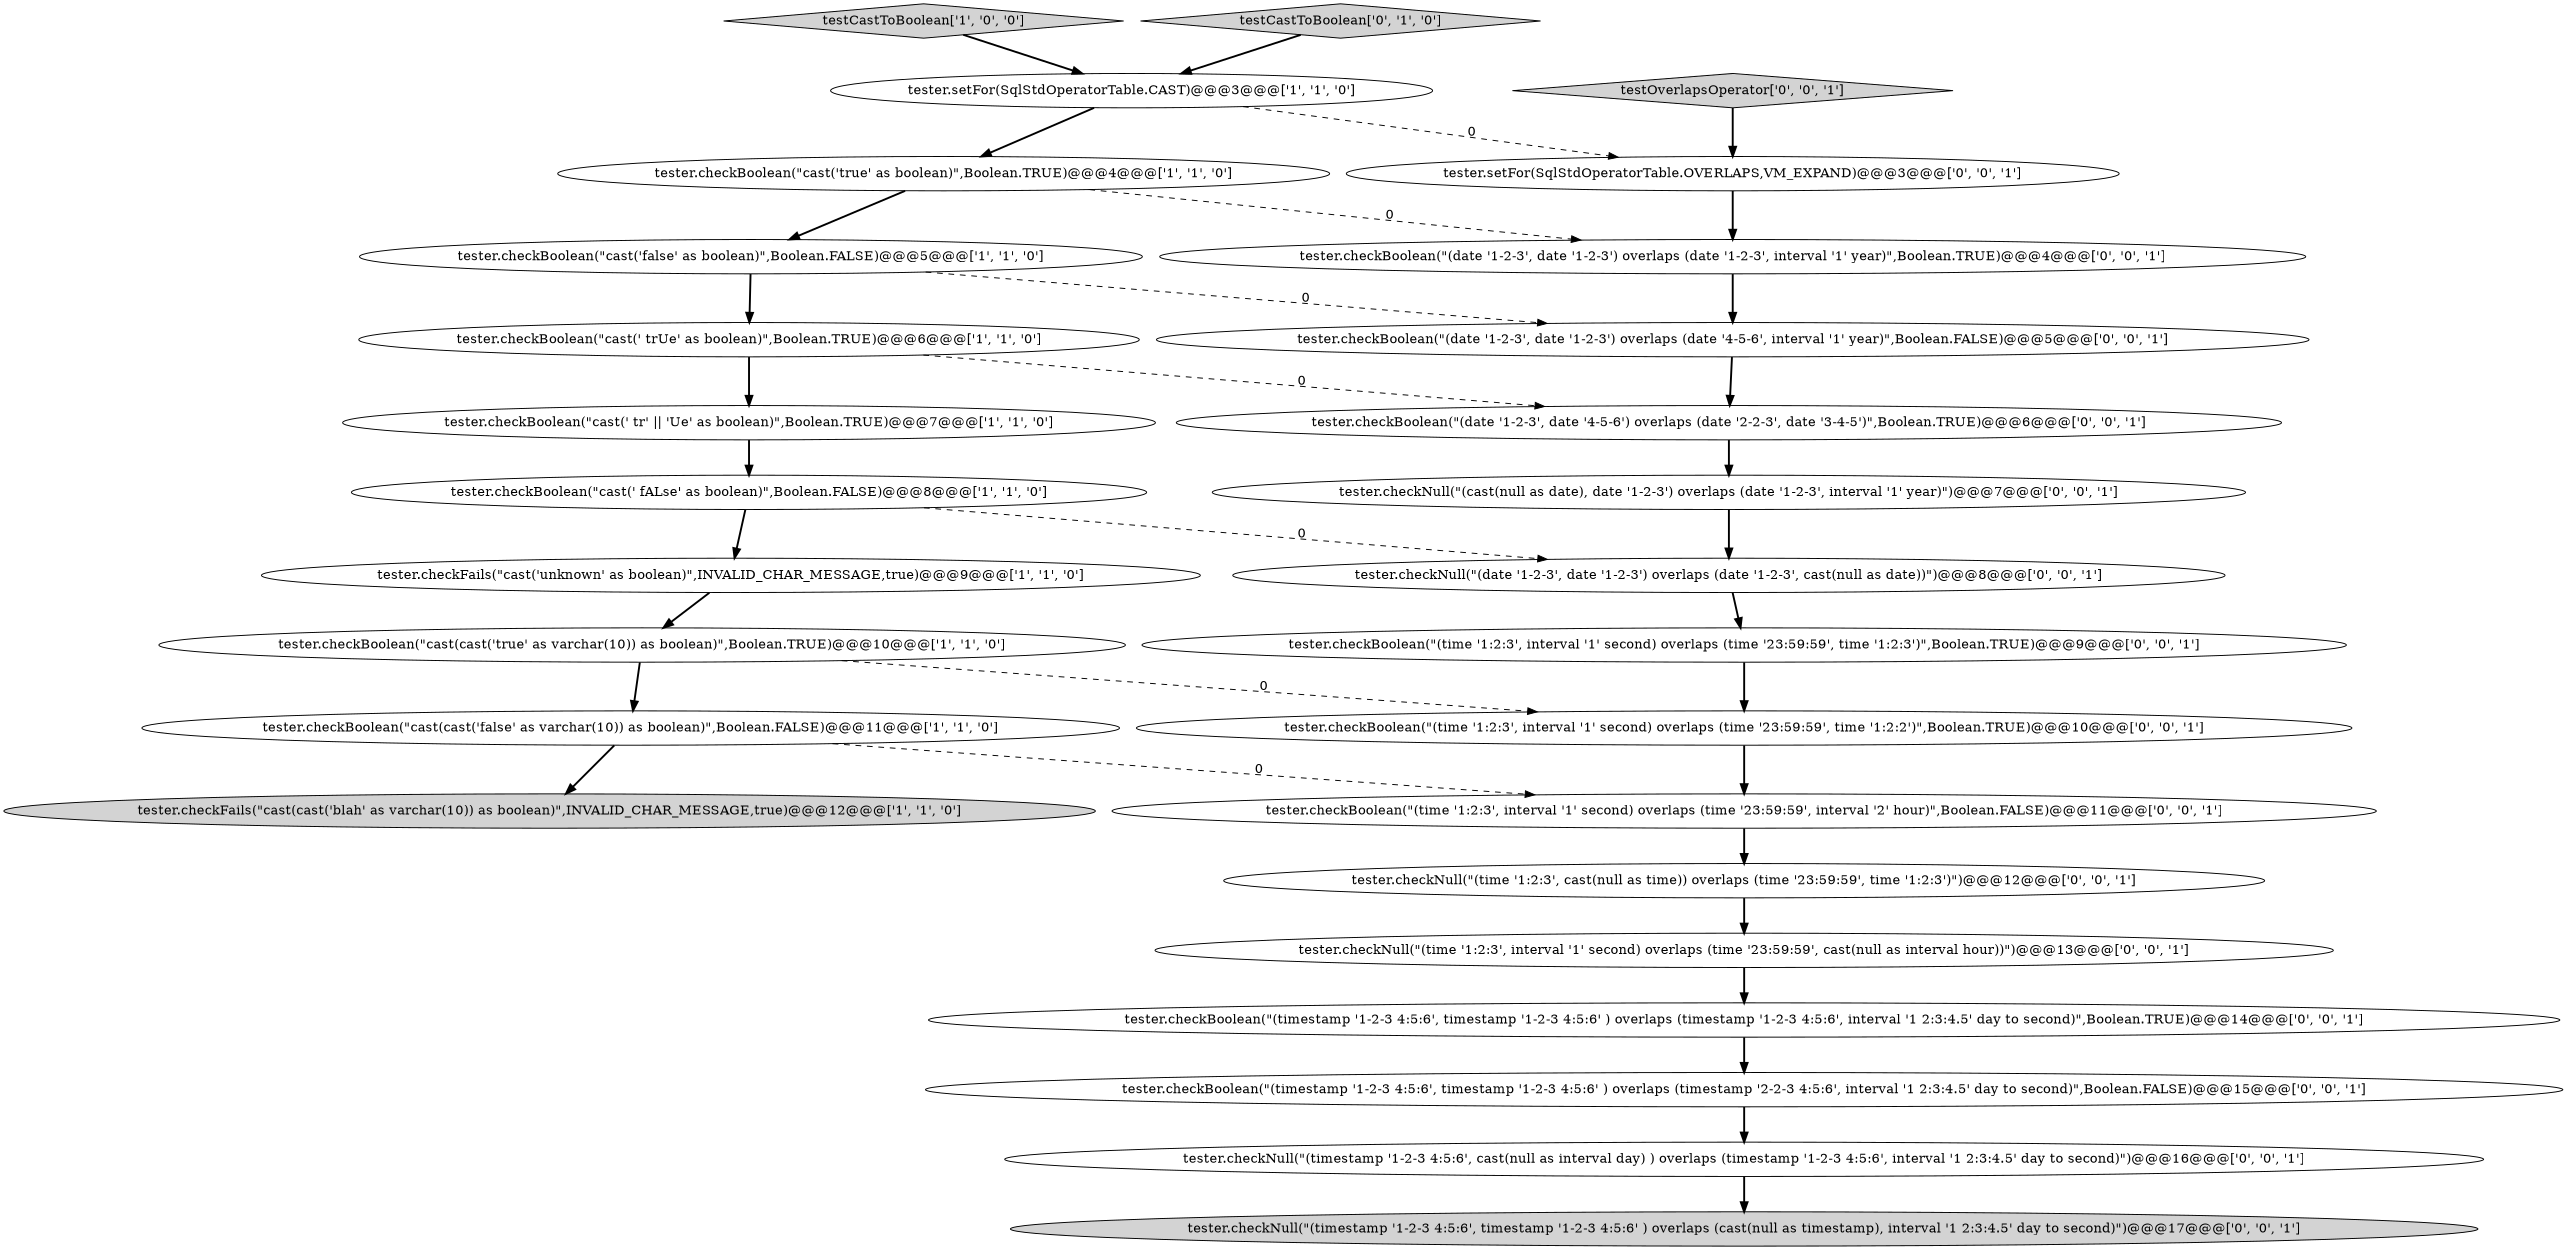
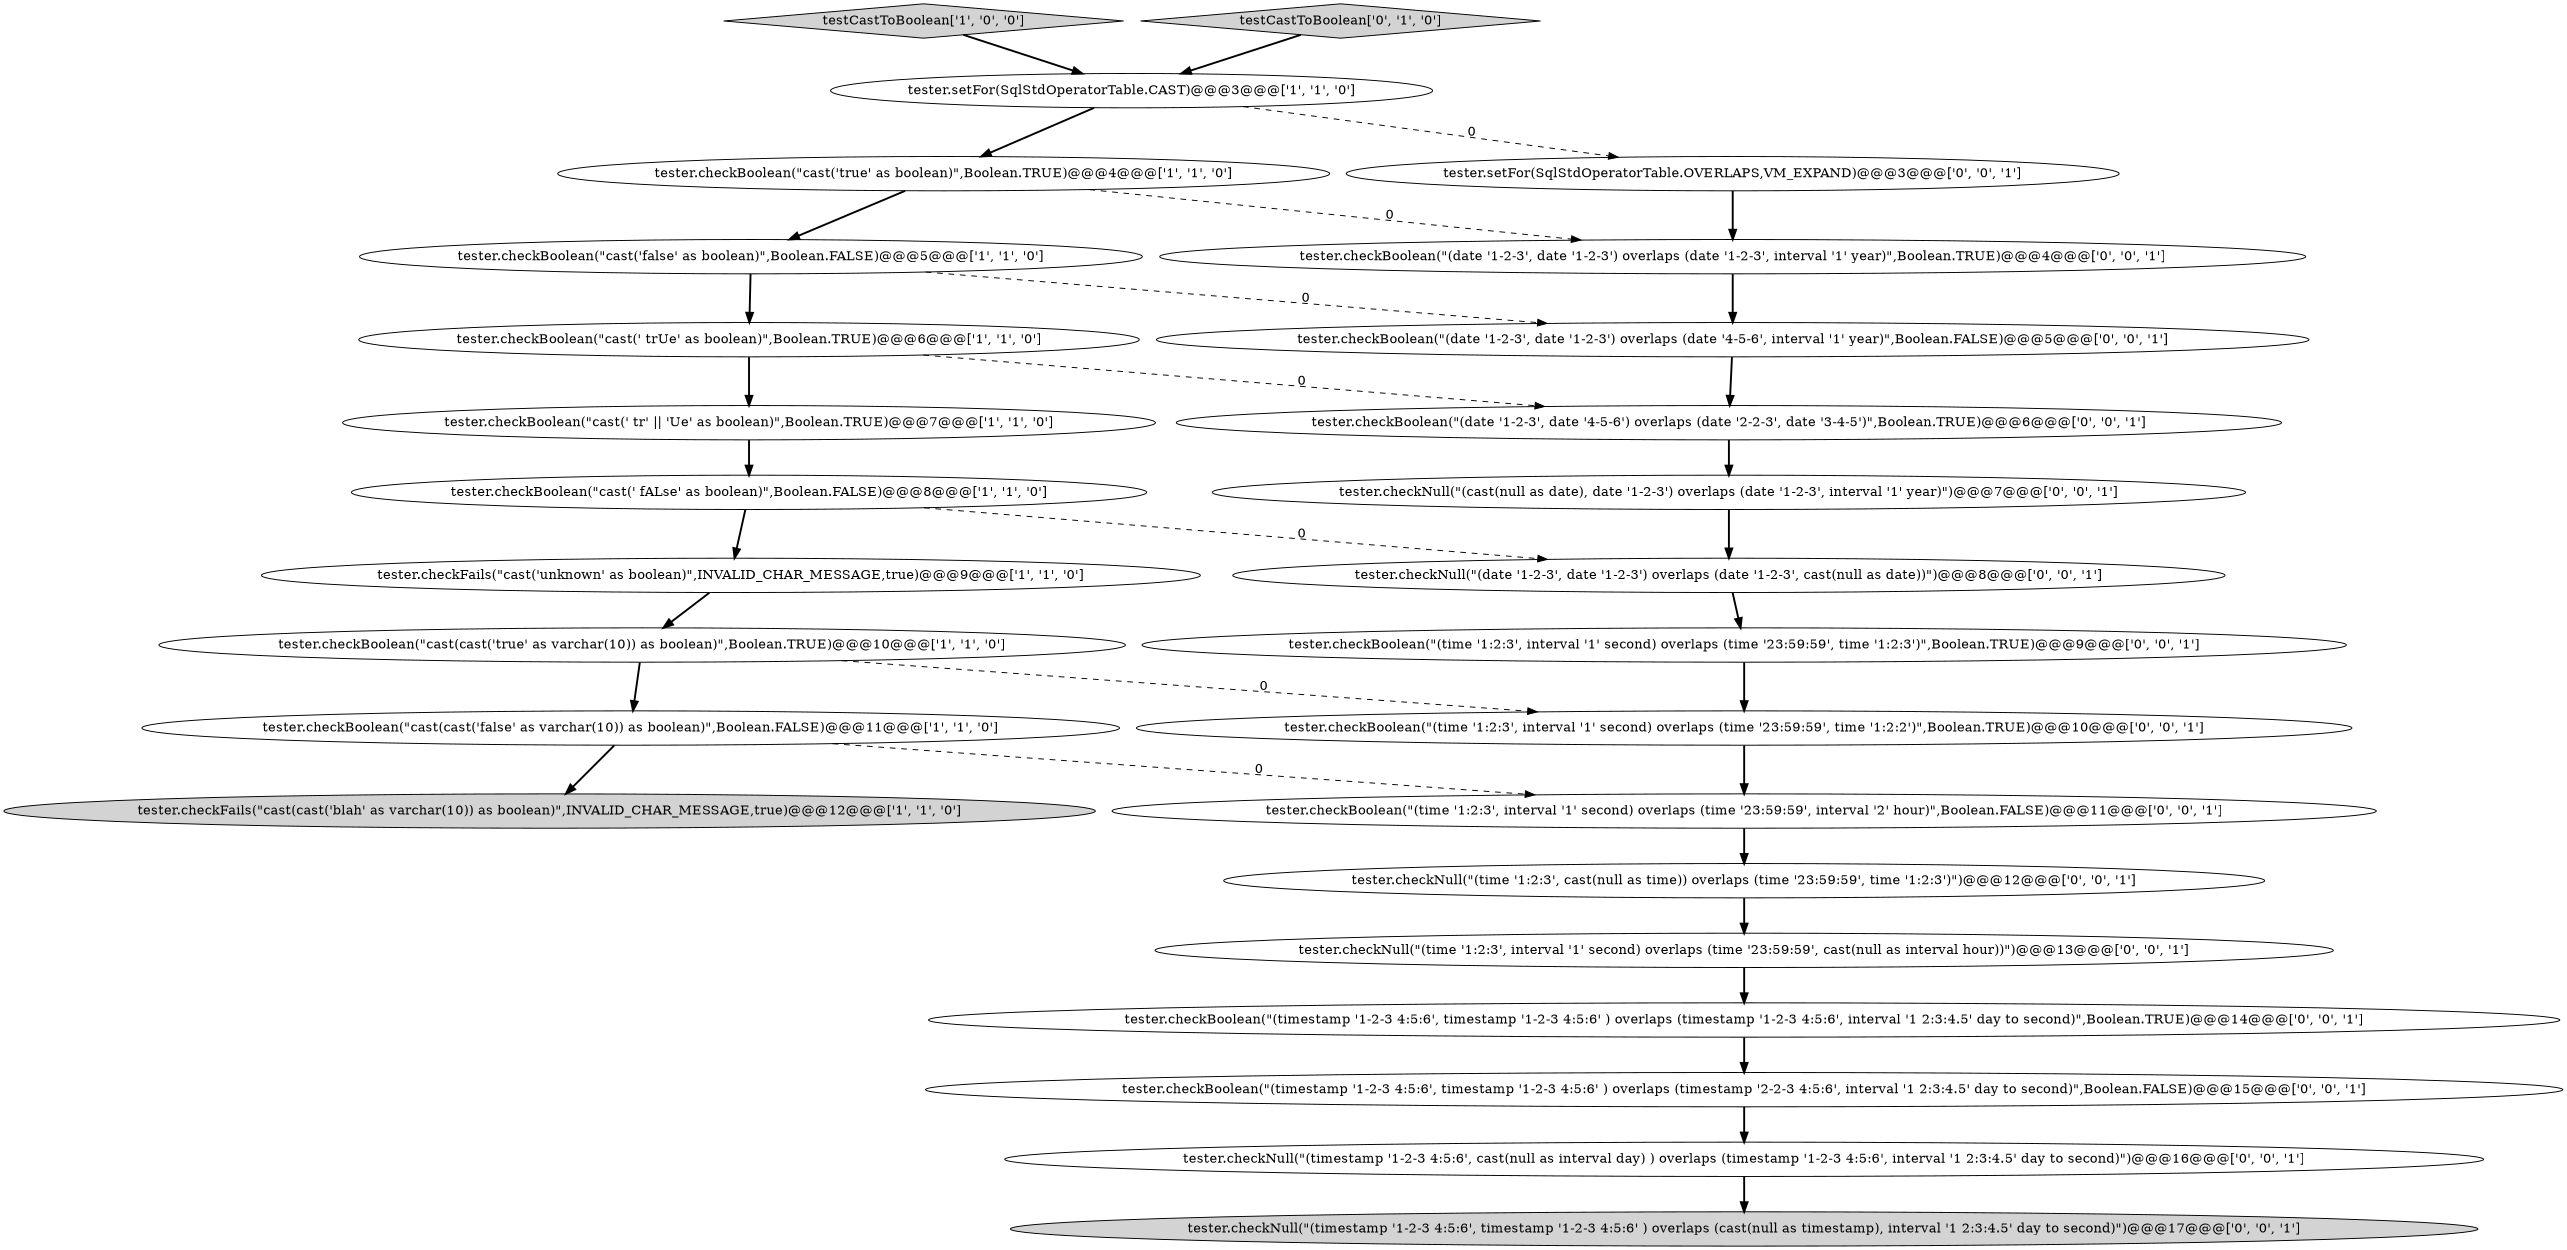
(1733, 91) -> none
